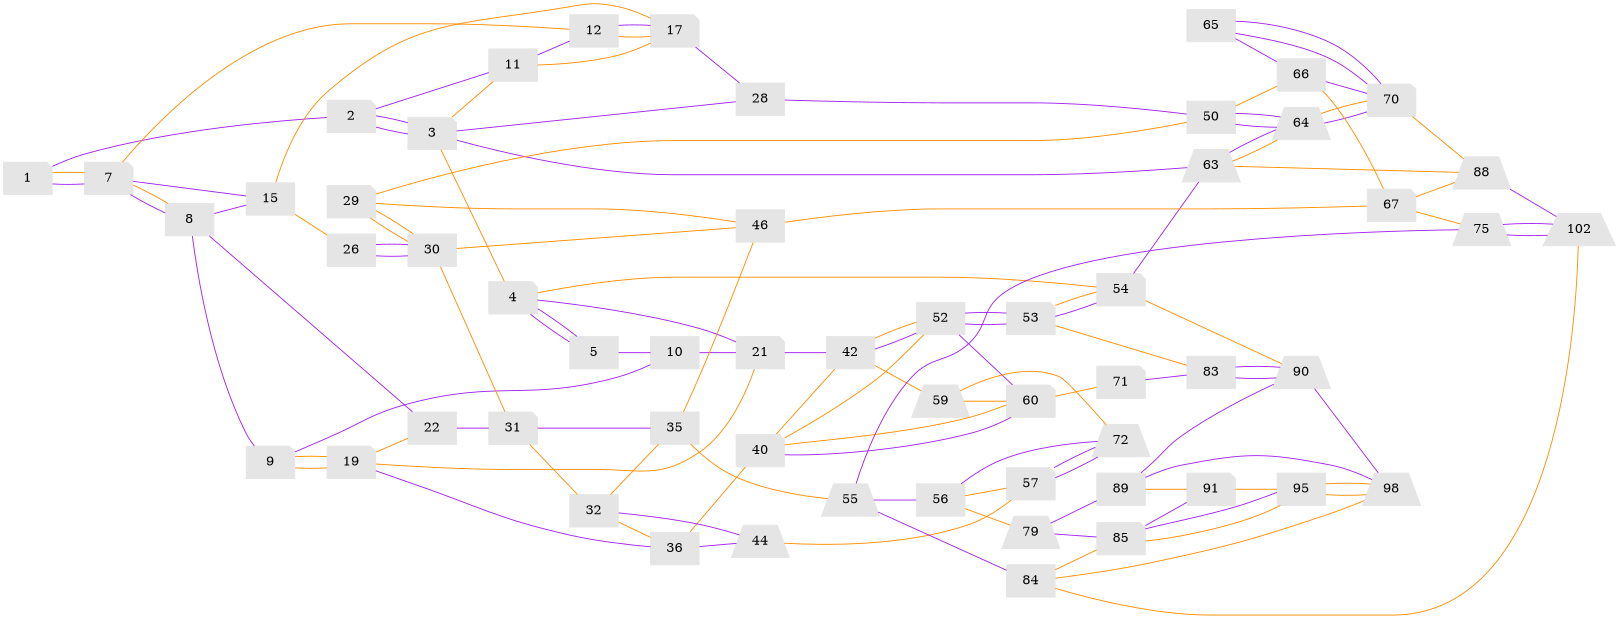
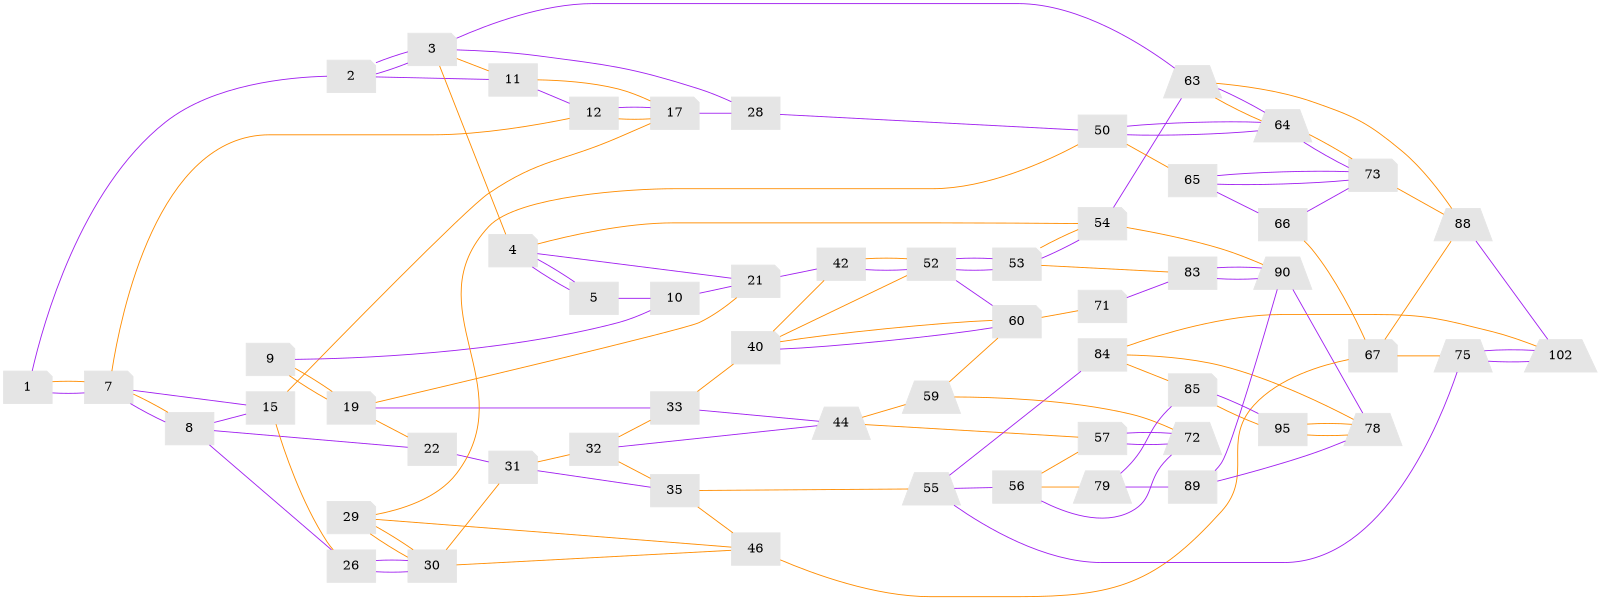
(1256, 96) -> (1152, 158)
(1392, 100) -> (1373, 175)
(214, 344) -> (270, 497)
(898, 378) -> (884, 411)
(1211, 489) -> none
(1392, 489) -> (1373, 430)
(675, 549) -> (675, 408)
